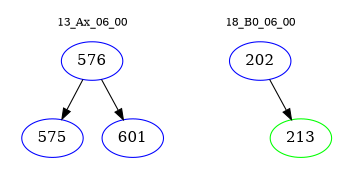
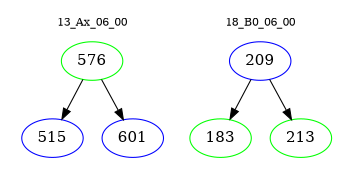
(92, 61) -> (92, 61)
(260, 61) -> (260, 61)
(52, 138) -> (52, 138)
none -> (221, 138)
